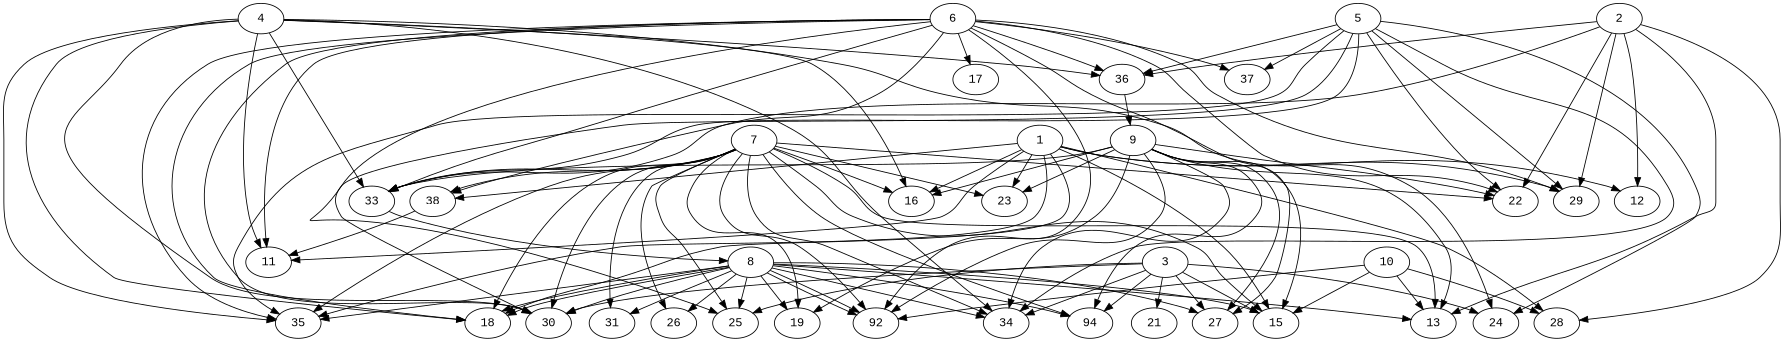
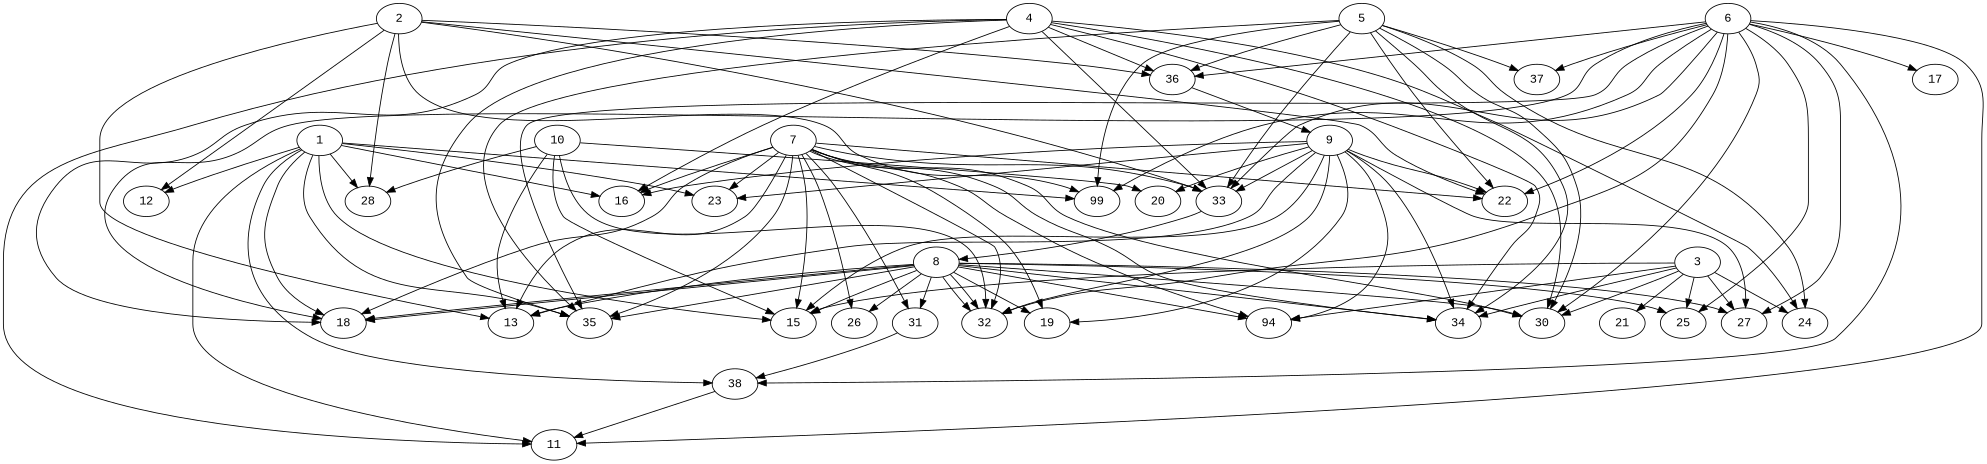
(598, 171) -> (832, 357)
none -> (1158, 201)
(1576, 201) -> (1097, 201)
(659, 212) -> none
(876, 323) -> (985, 323)
